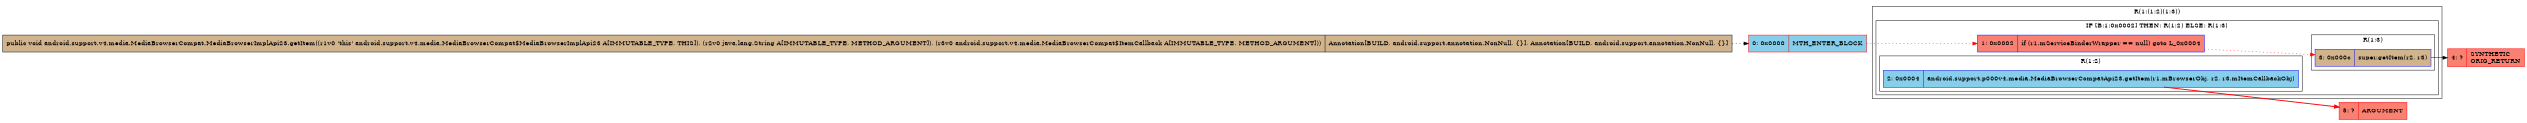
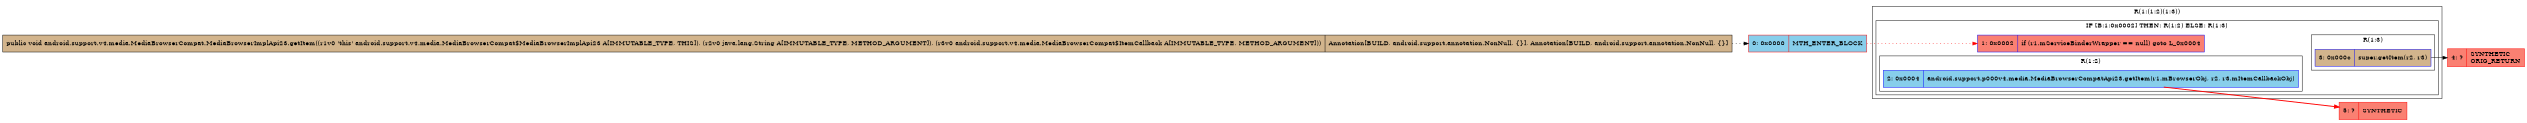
(2257, 52) -> none
(2383, 111) -> (2383, 111)
